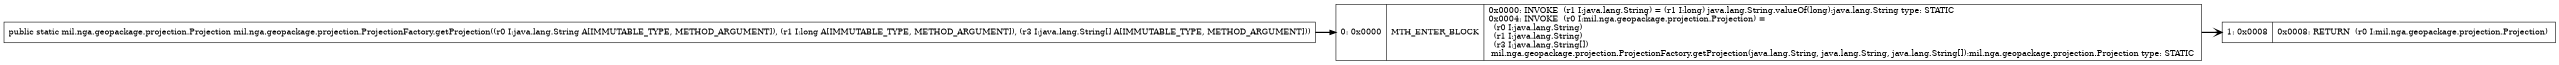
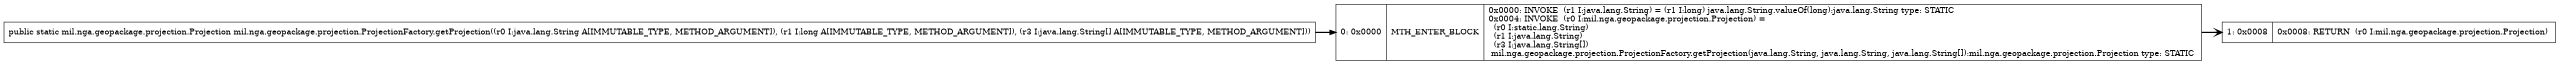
(1536, 28) -> (1539, 28)
